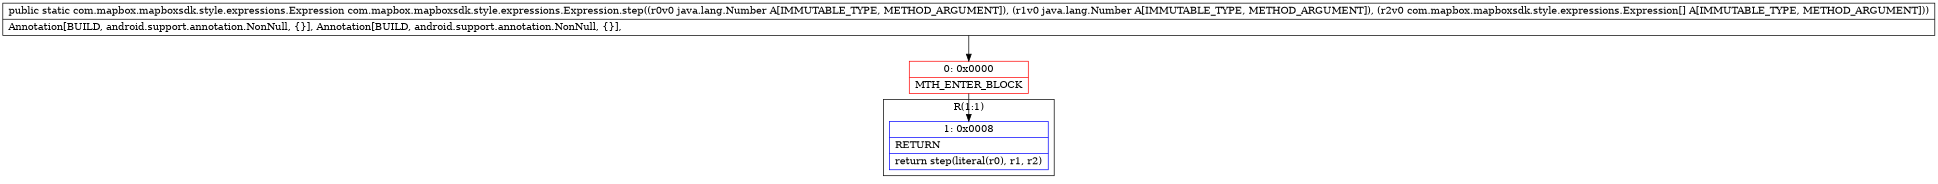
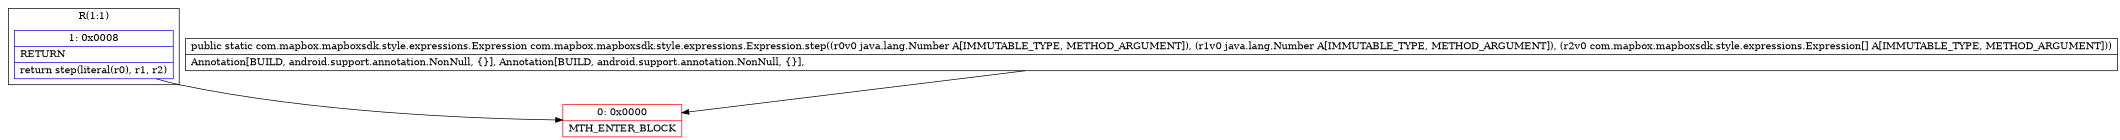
(969, 104) -> (355, 109)
